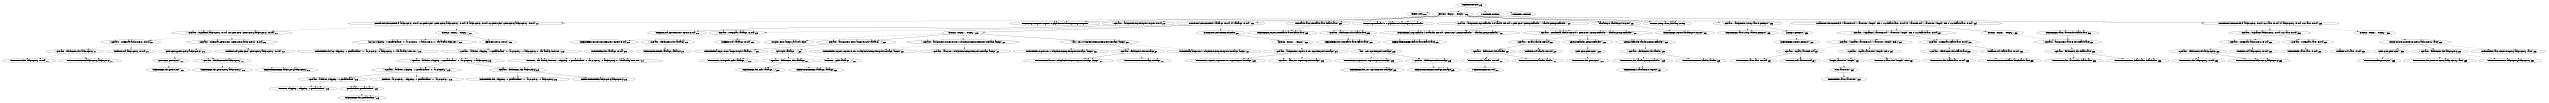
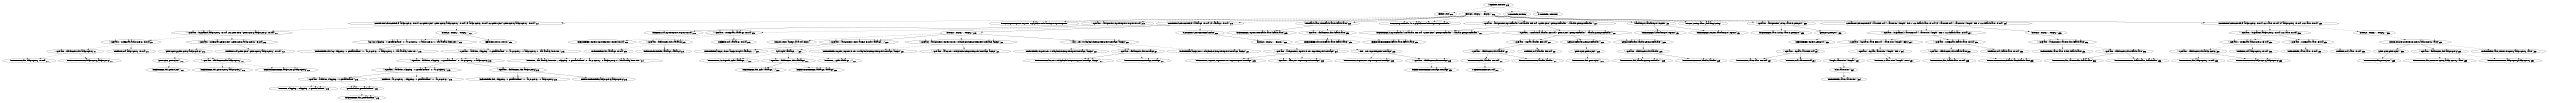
(2068, 37) -> (2063, 46)
(1642, 65) -> (1655, 28)
(1373, 70) -> none
